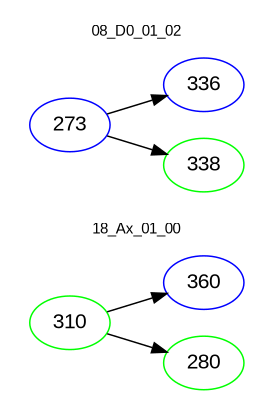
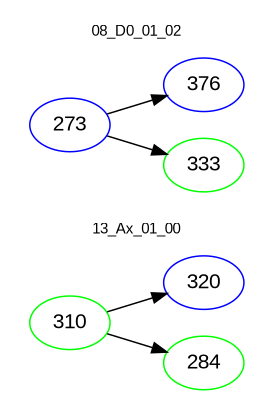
(204, 85) -> (204, 85)
(204, 165) -> (204, 165)
(137, 230) -> (137, 230)
(204, 283) -> (204, 283)
(204, 363) -> (204, 363)
